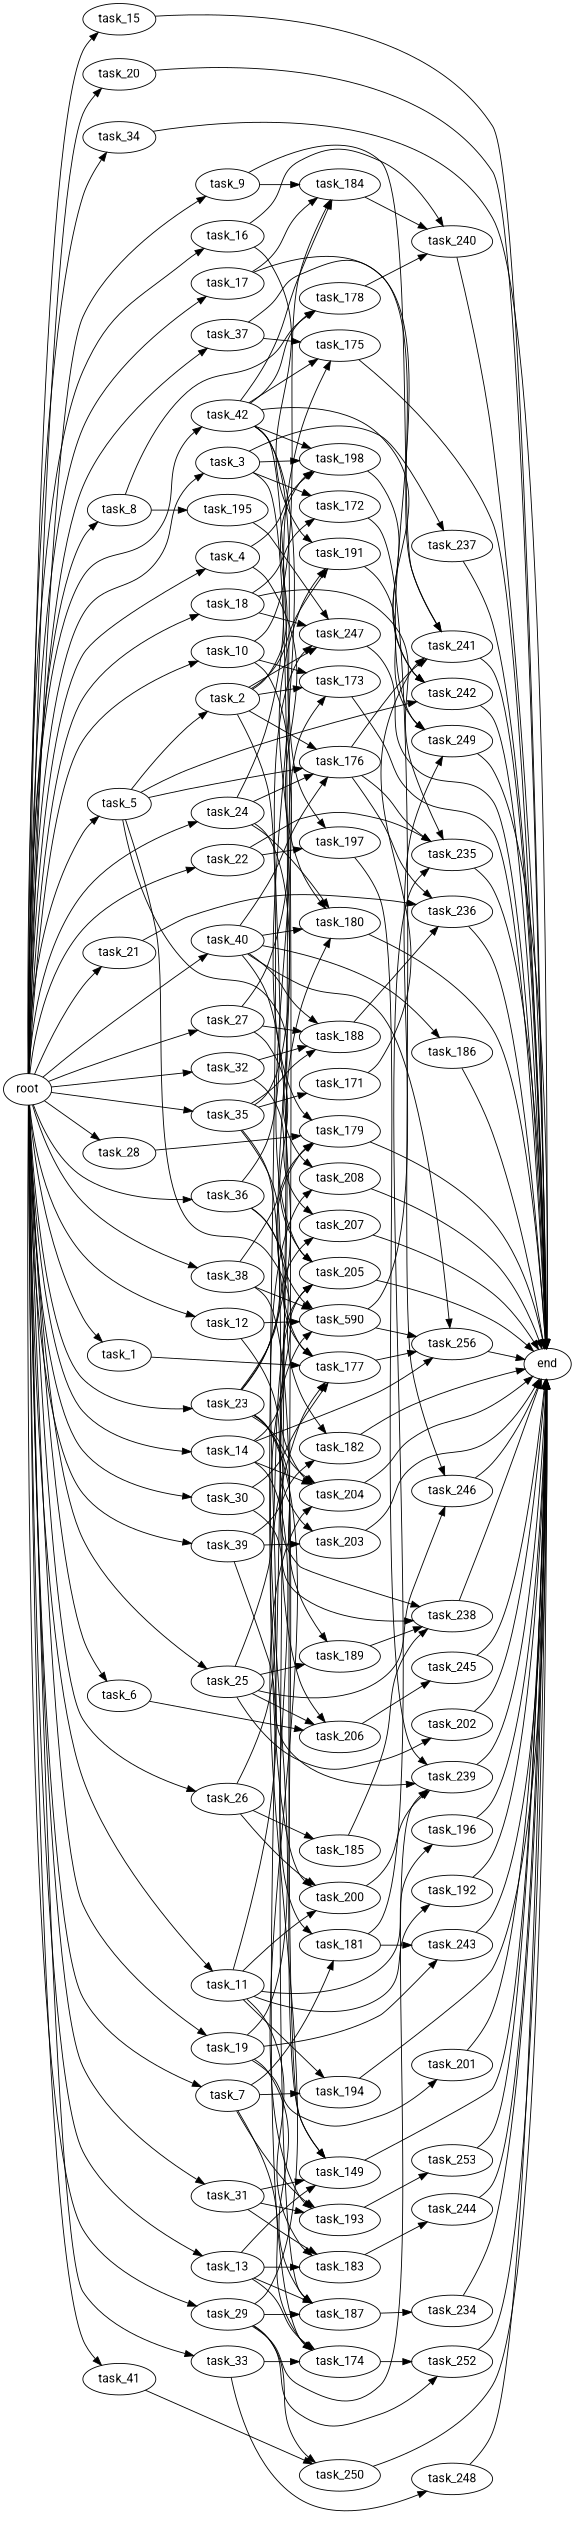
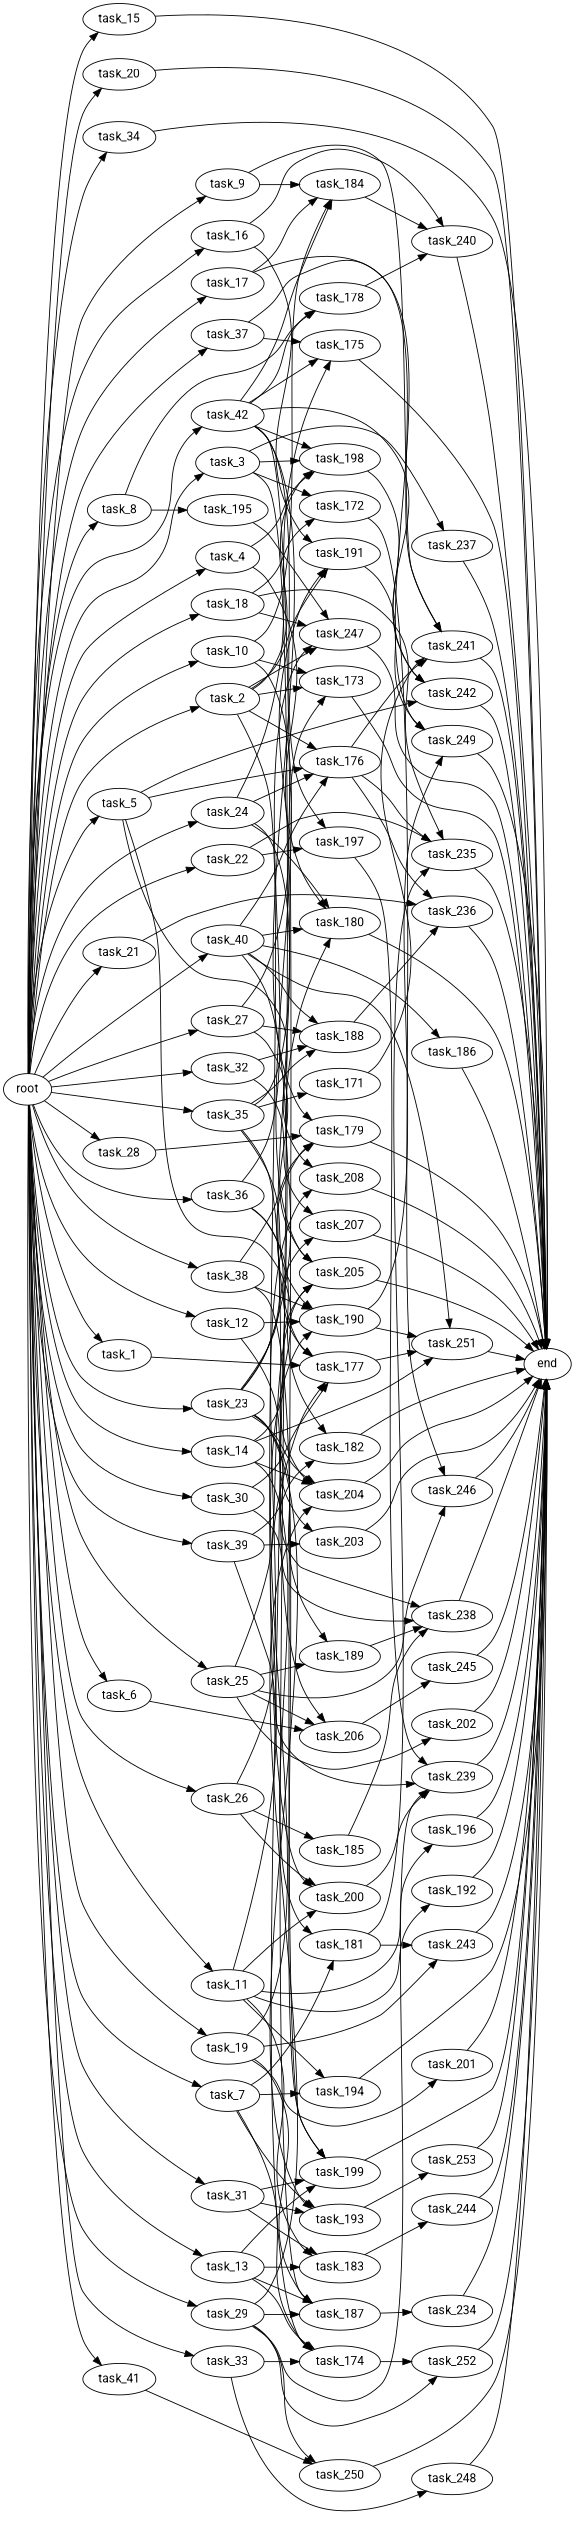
(164, 751) -> (56, 860)
(340, 1320) -> (340, 1320)
(452, 1344) -> (452, 1344)
(340, 2173) -> (340, 2173)
